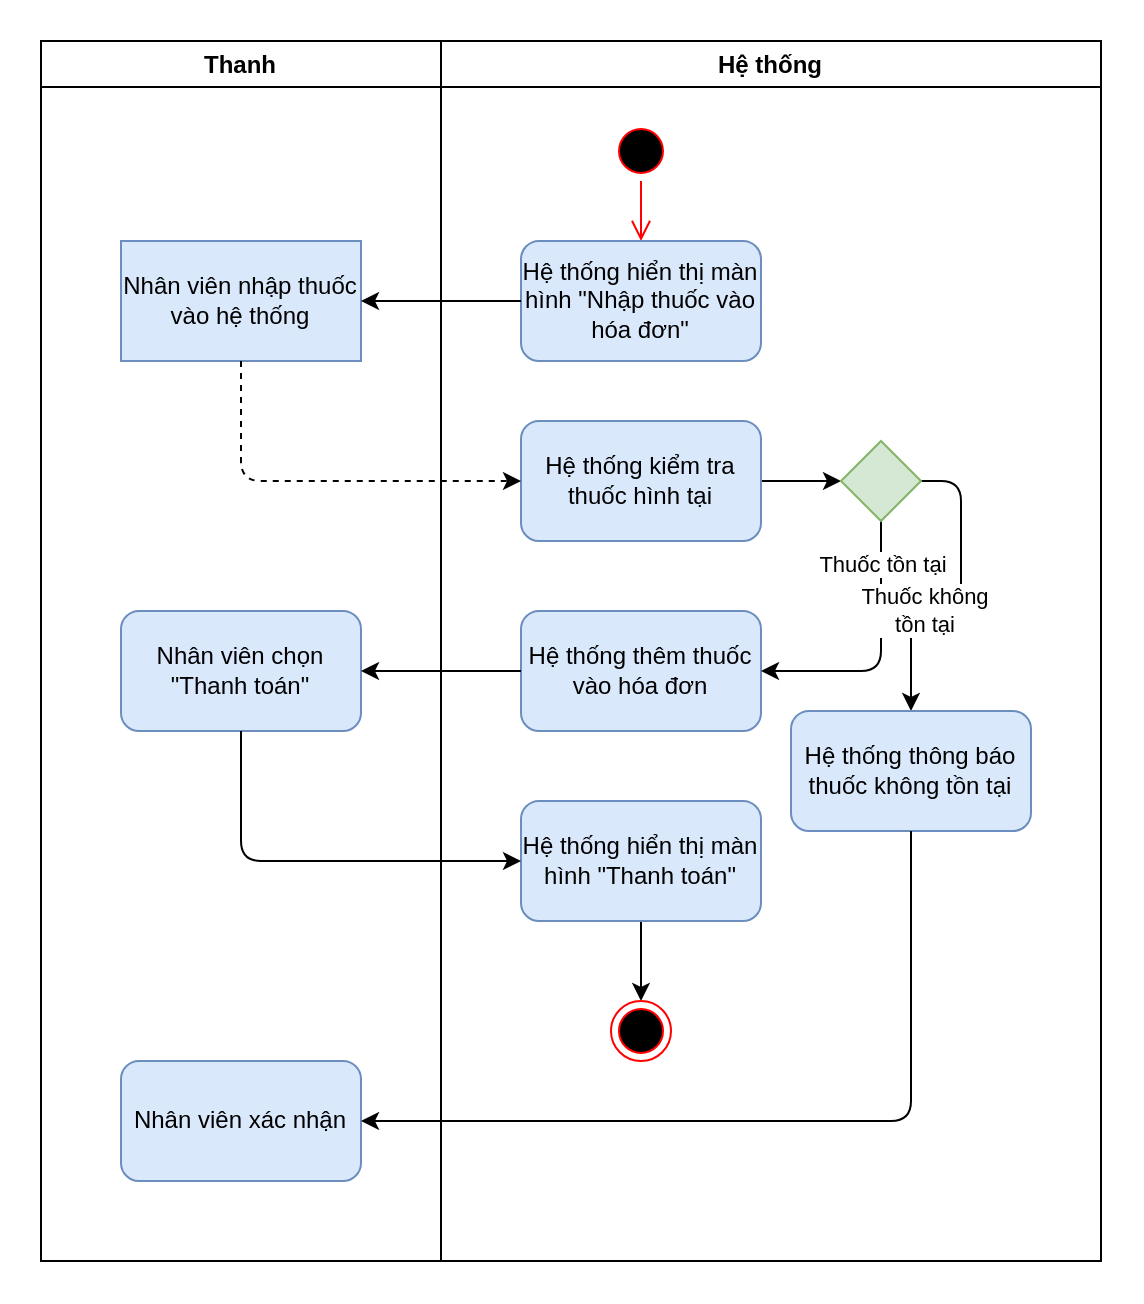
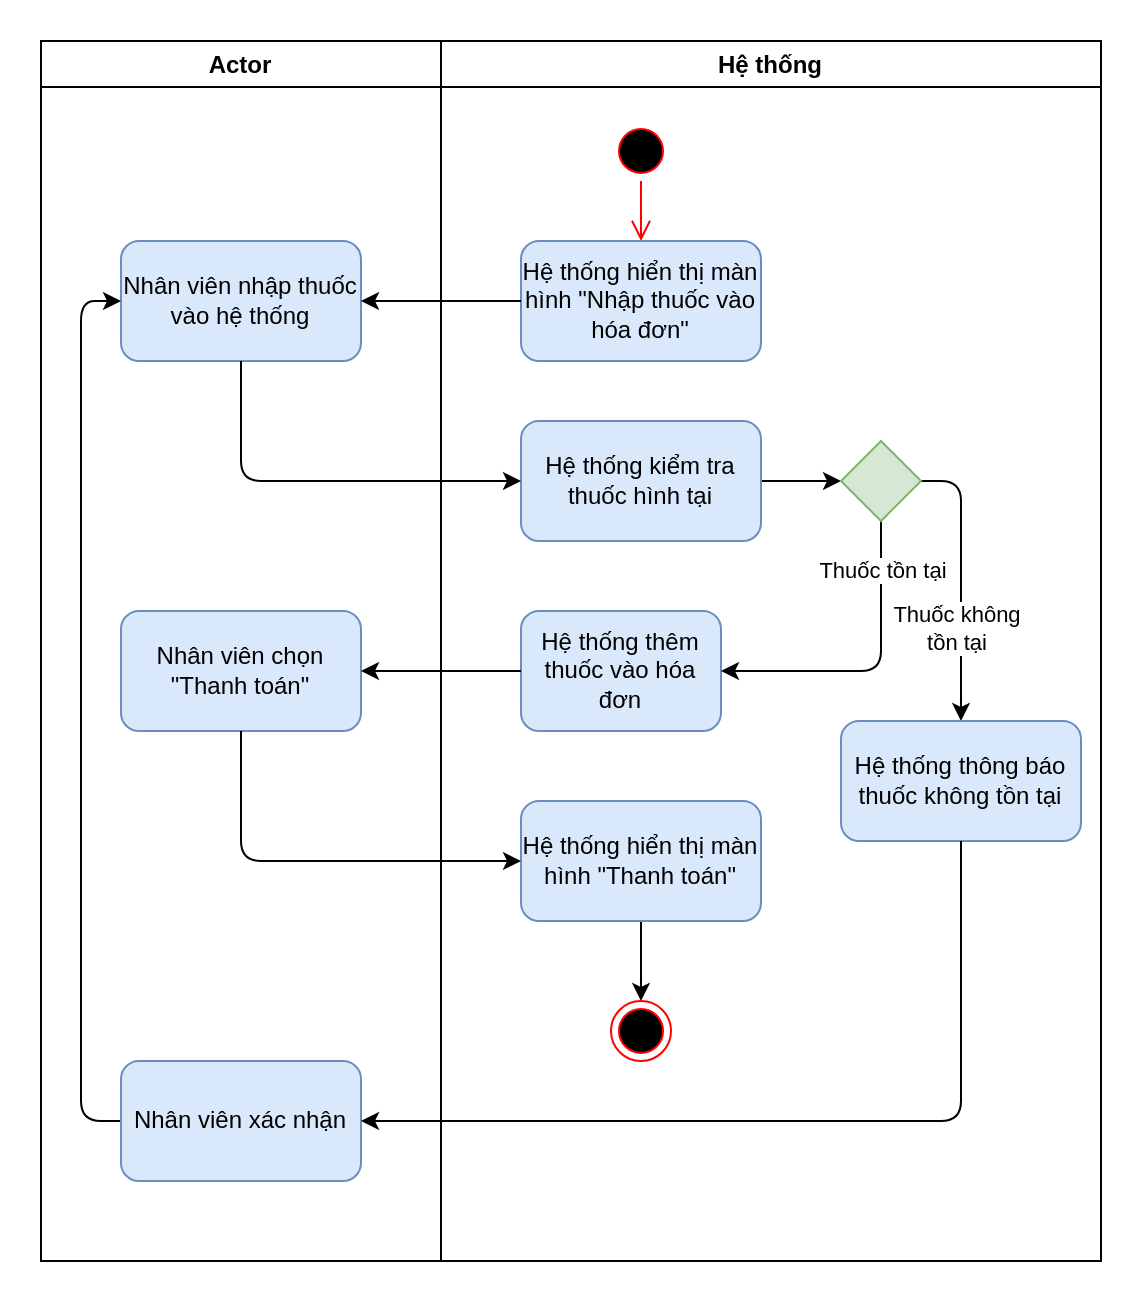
(240, 65) -> (240, 65)
(241, 301) -> (241, 301)
(289, 481) -> (289, 481)
(641, 671) -> (621, 671)
none -> (81, 716)
(911, 771) -> (961, 781)
